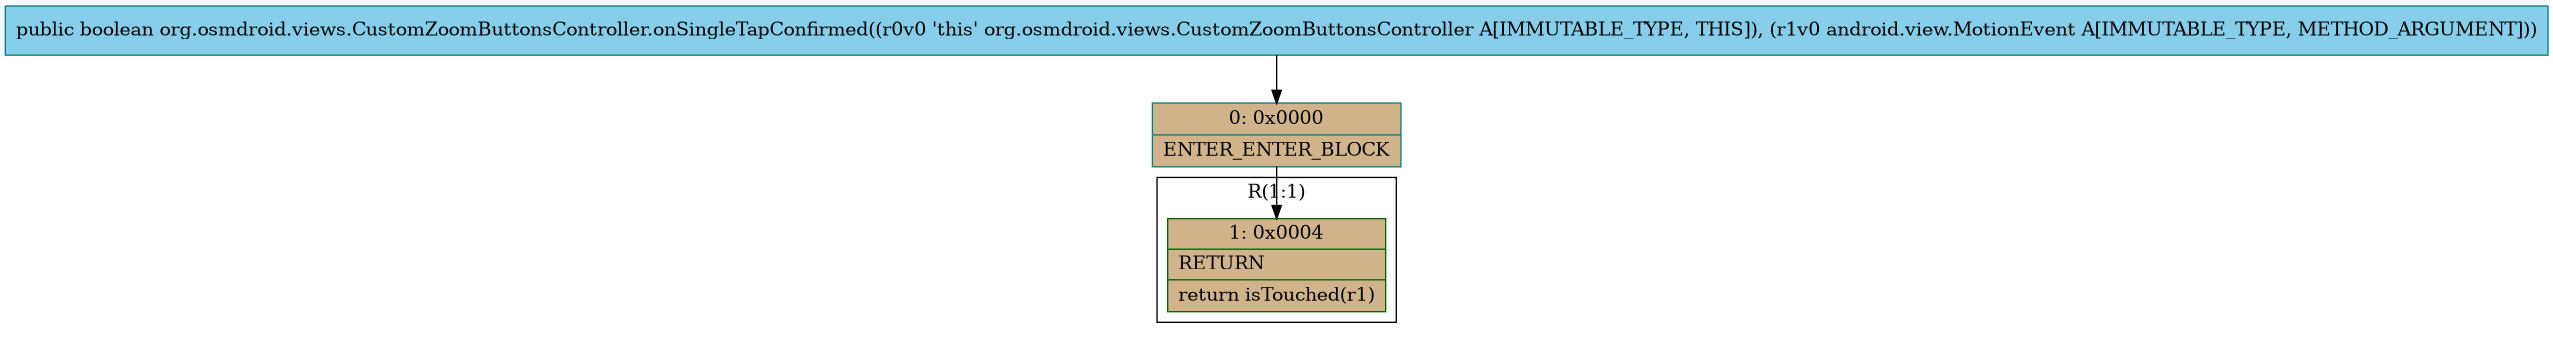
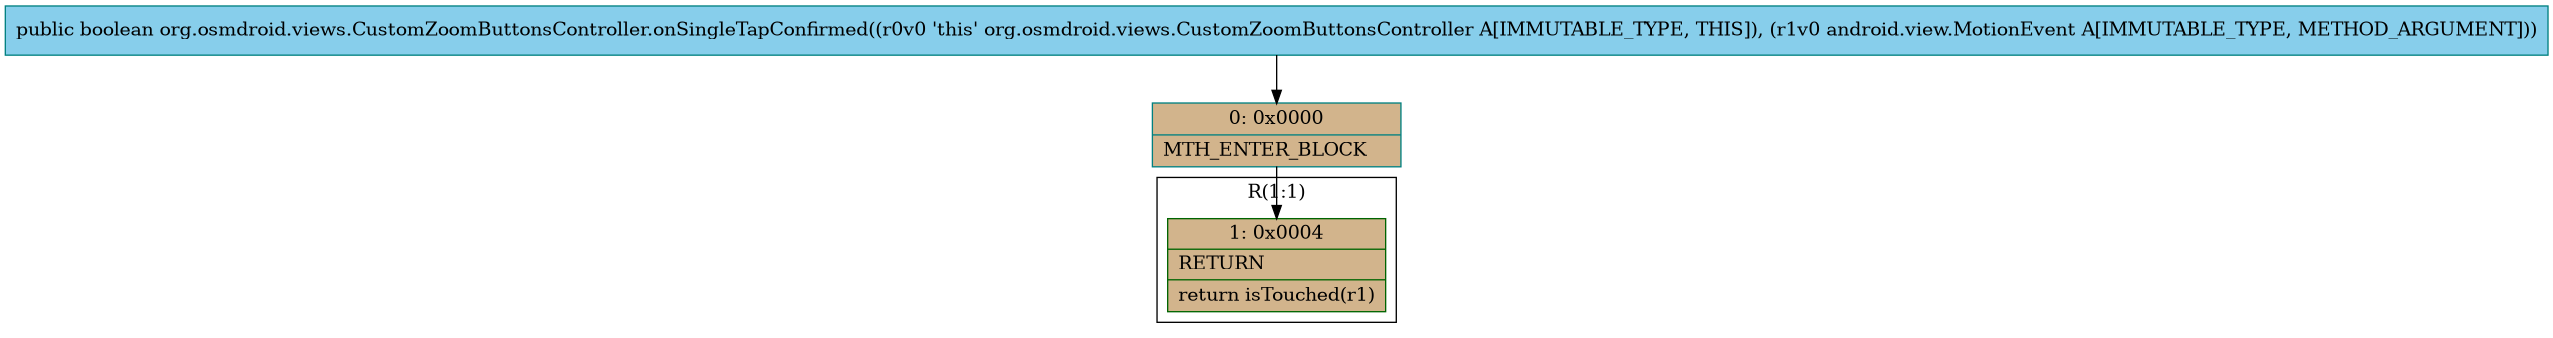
(1277, 150) -> (1265, 150)
